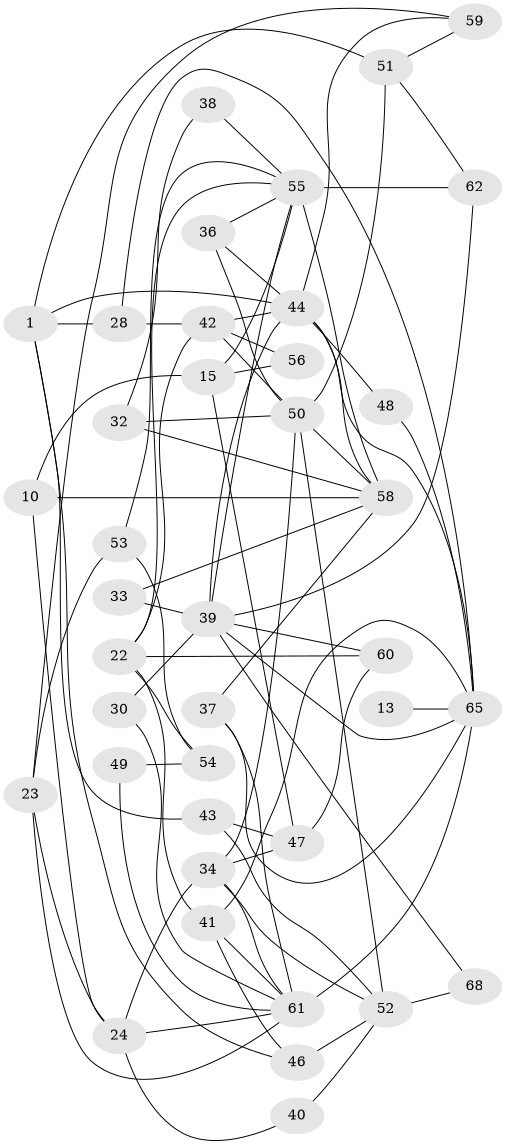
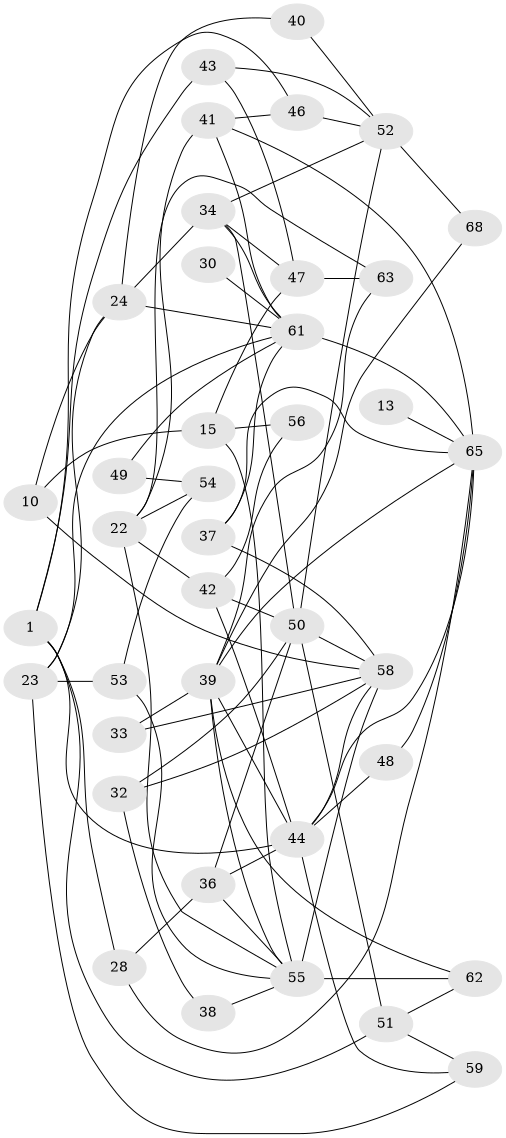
(164, 324) -> (173, 918)
(386, 656) -> (386, 278)
(158, 671) -> none
